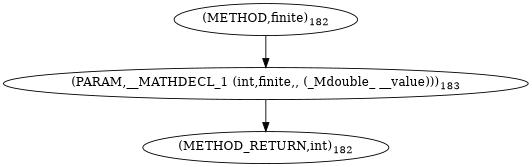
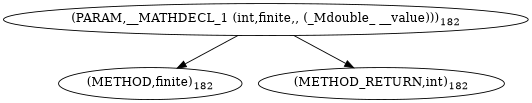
(266, 47) -> (212, 50)
(450, 82) -> (450, 18)
